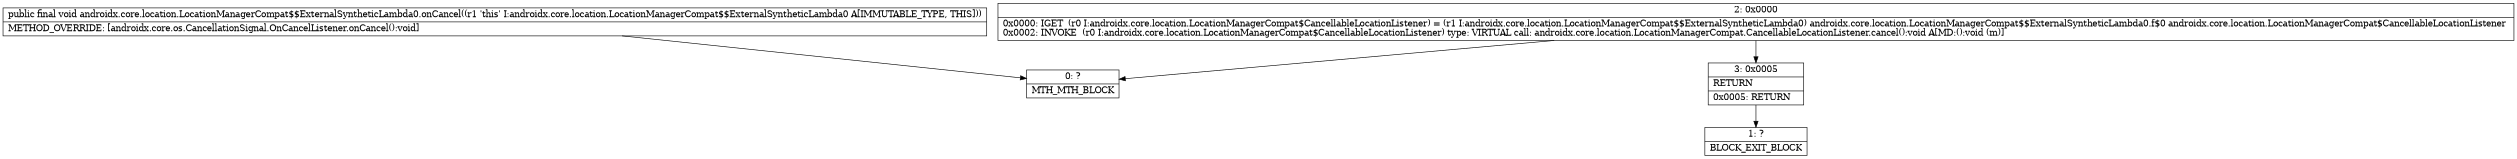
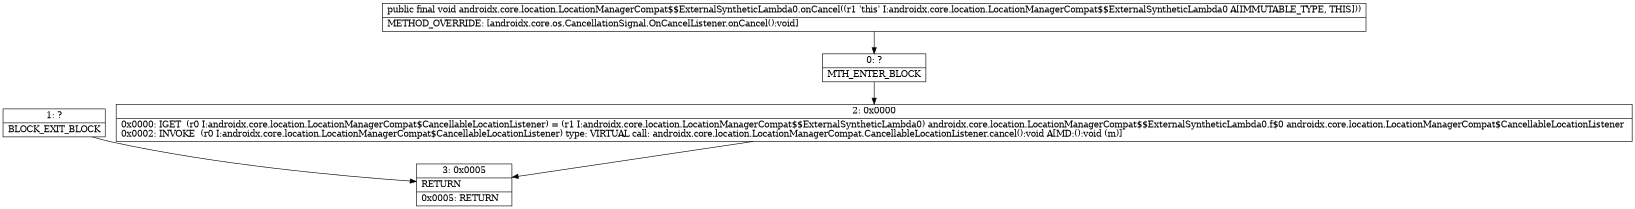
(1340, 60) -> (874, 90)
(1073, 91) -> (874, 75)
(1756, 113) -> (250, 165)
